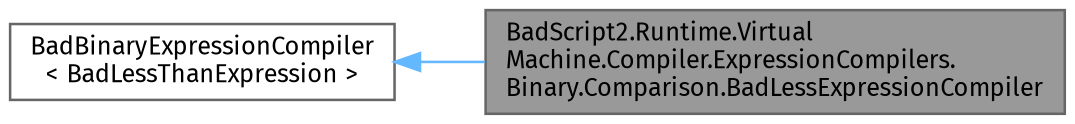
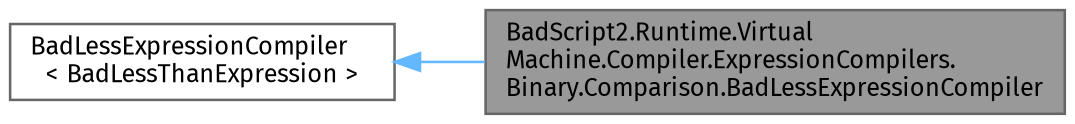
(202, 62) -> (202, 62)
